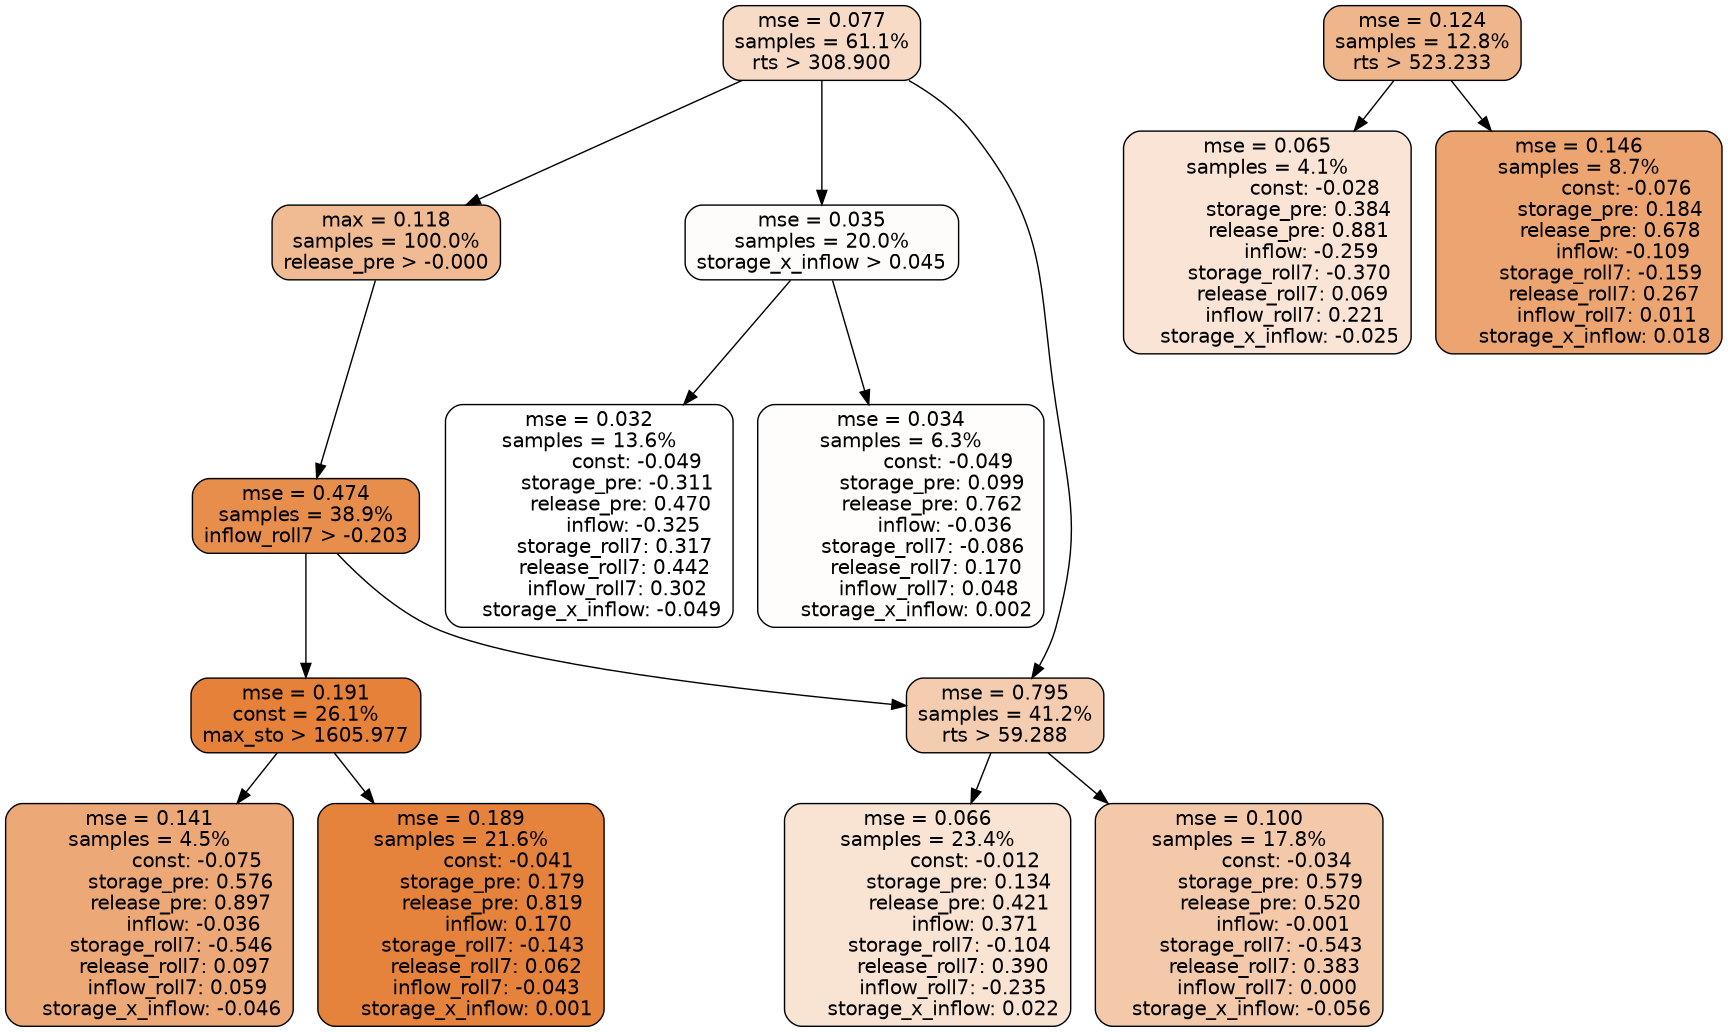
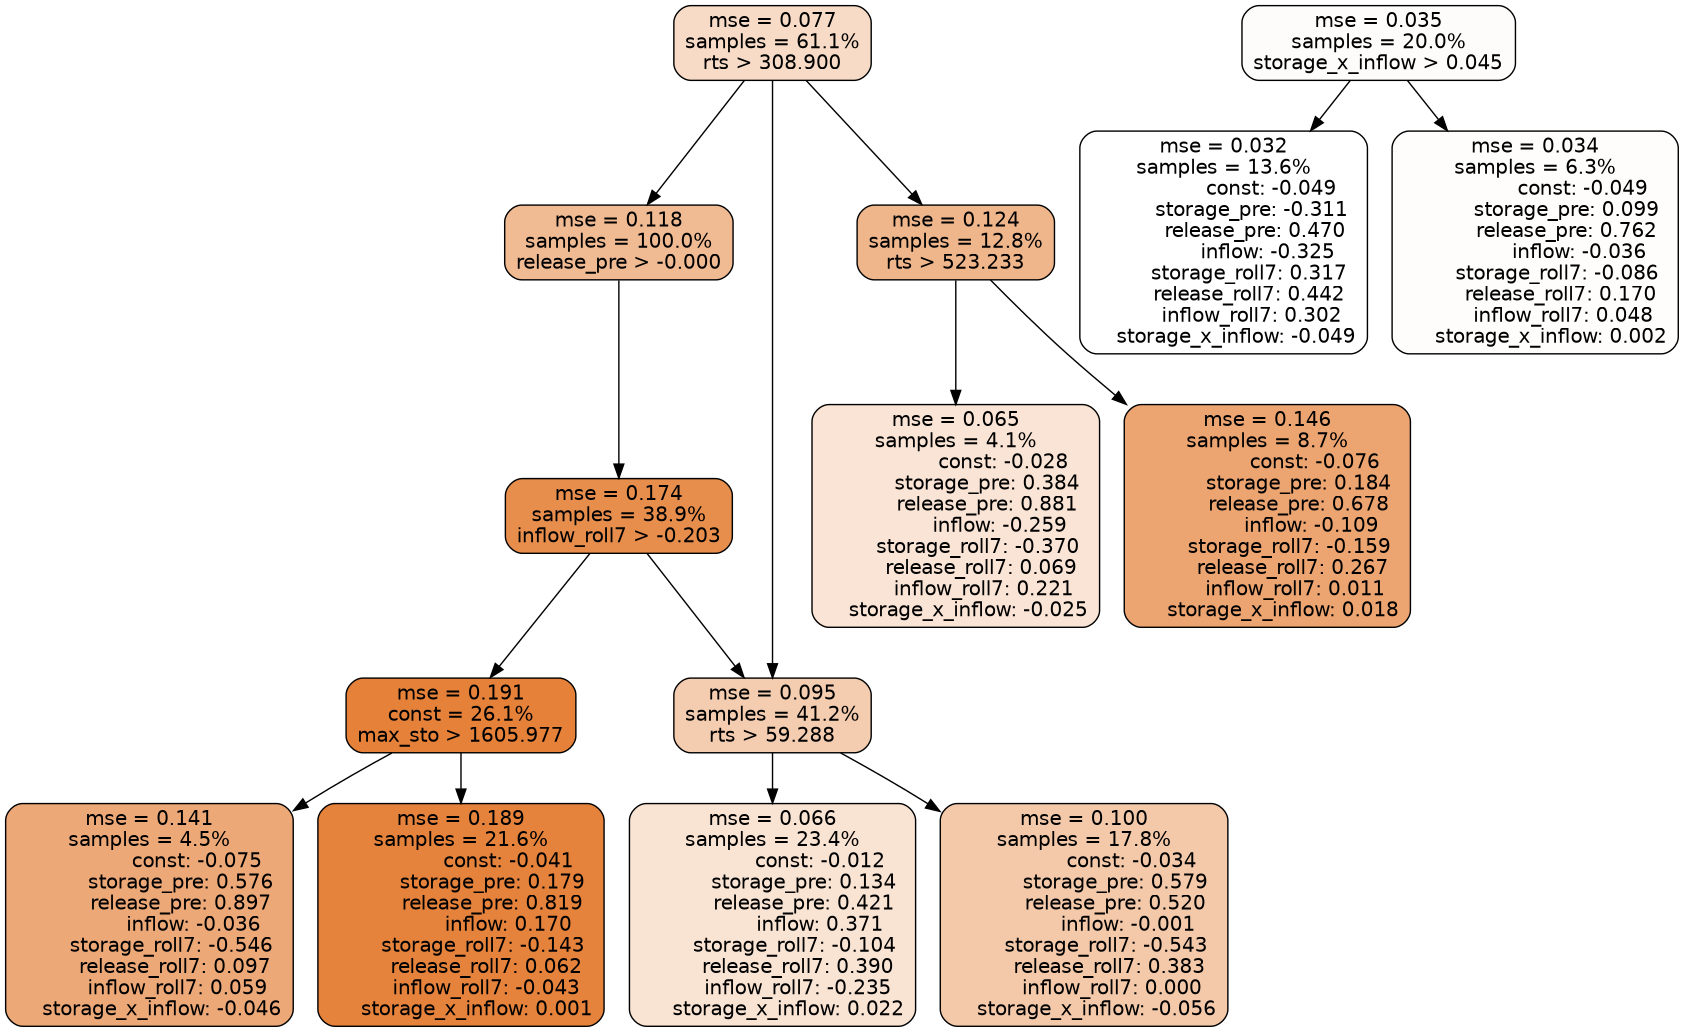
(822, 135) -> (859, 137)
(386, 242) -> (619, 242)
(306, 516) -> (619, 516)
(1005, 715) -> (773, 715)
